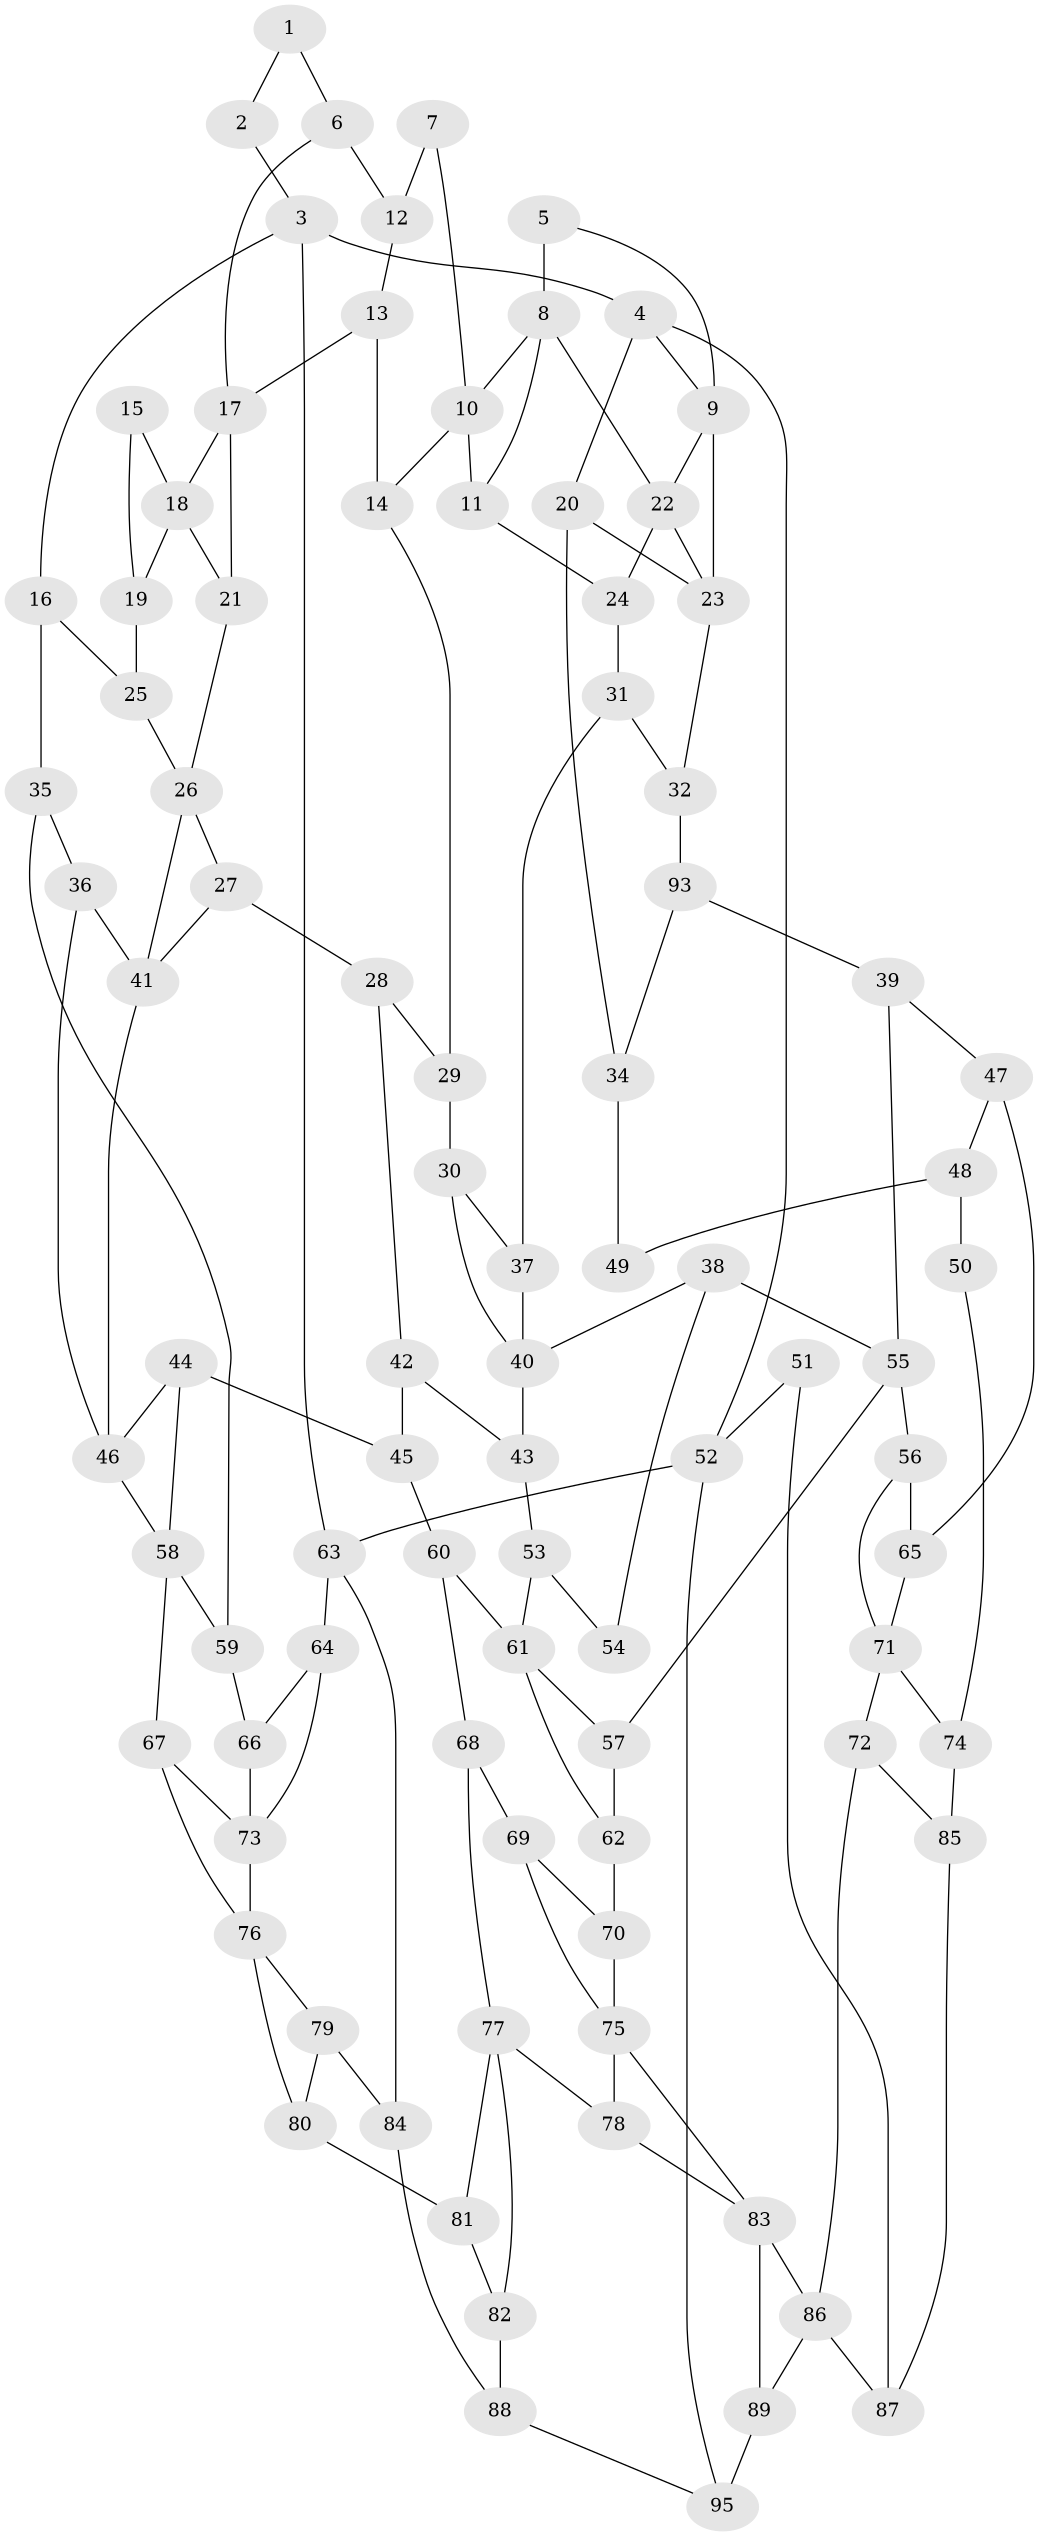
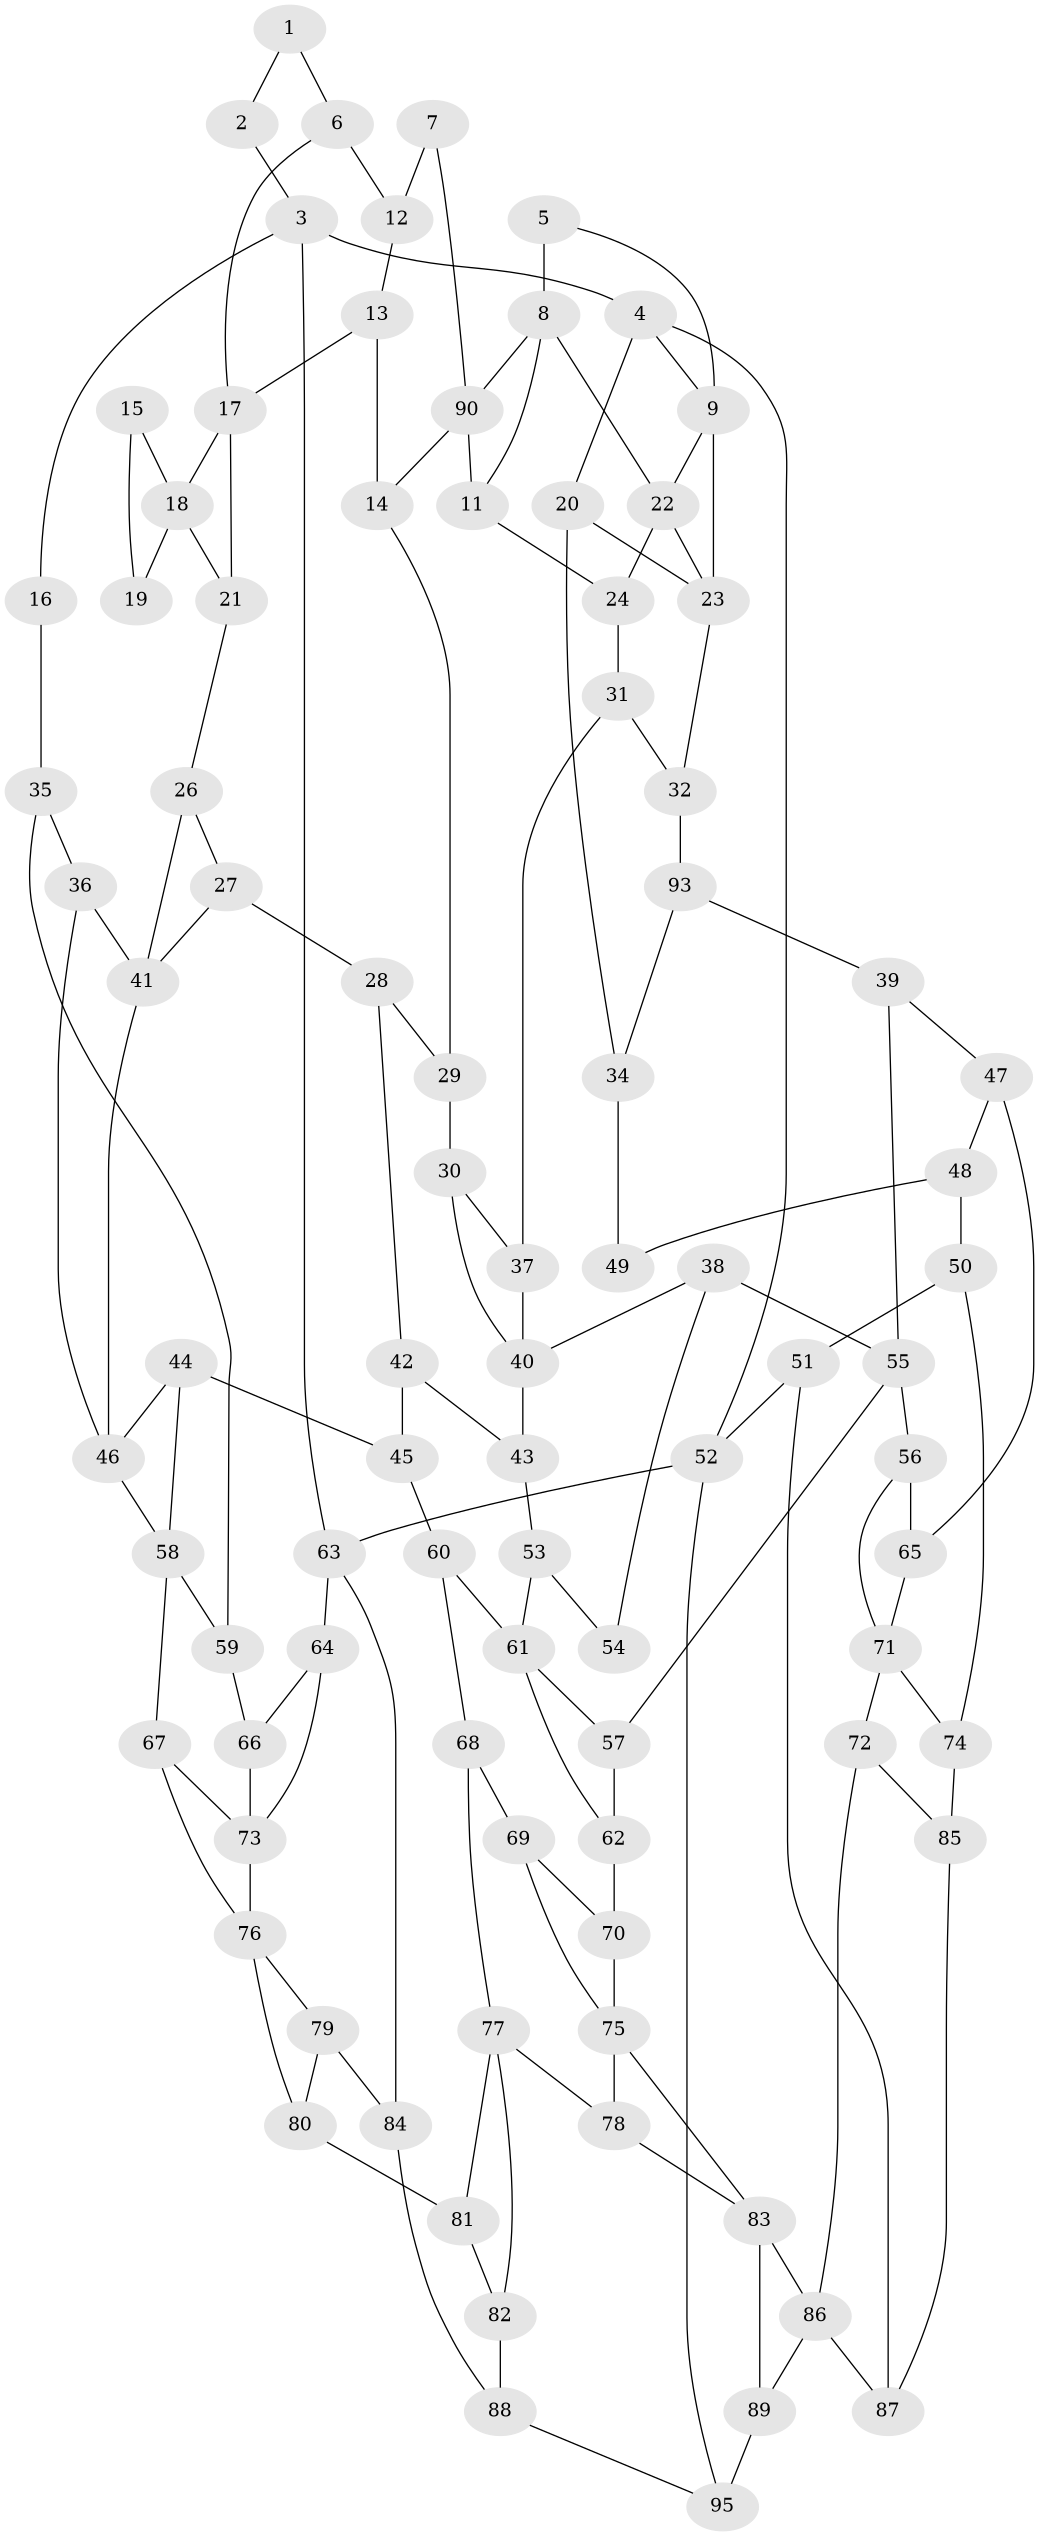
(467, 410) -> (467, 410)
(136, 696) -> none
none -> (882, 1316)
